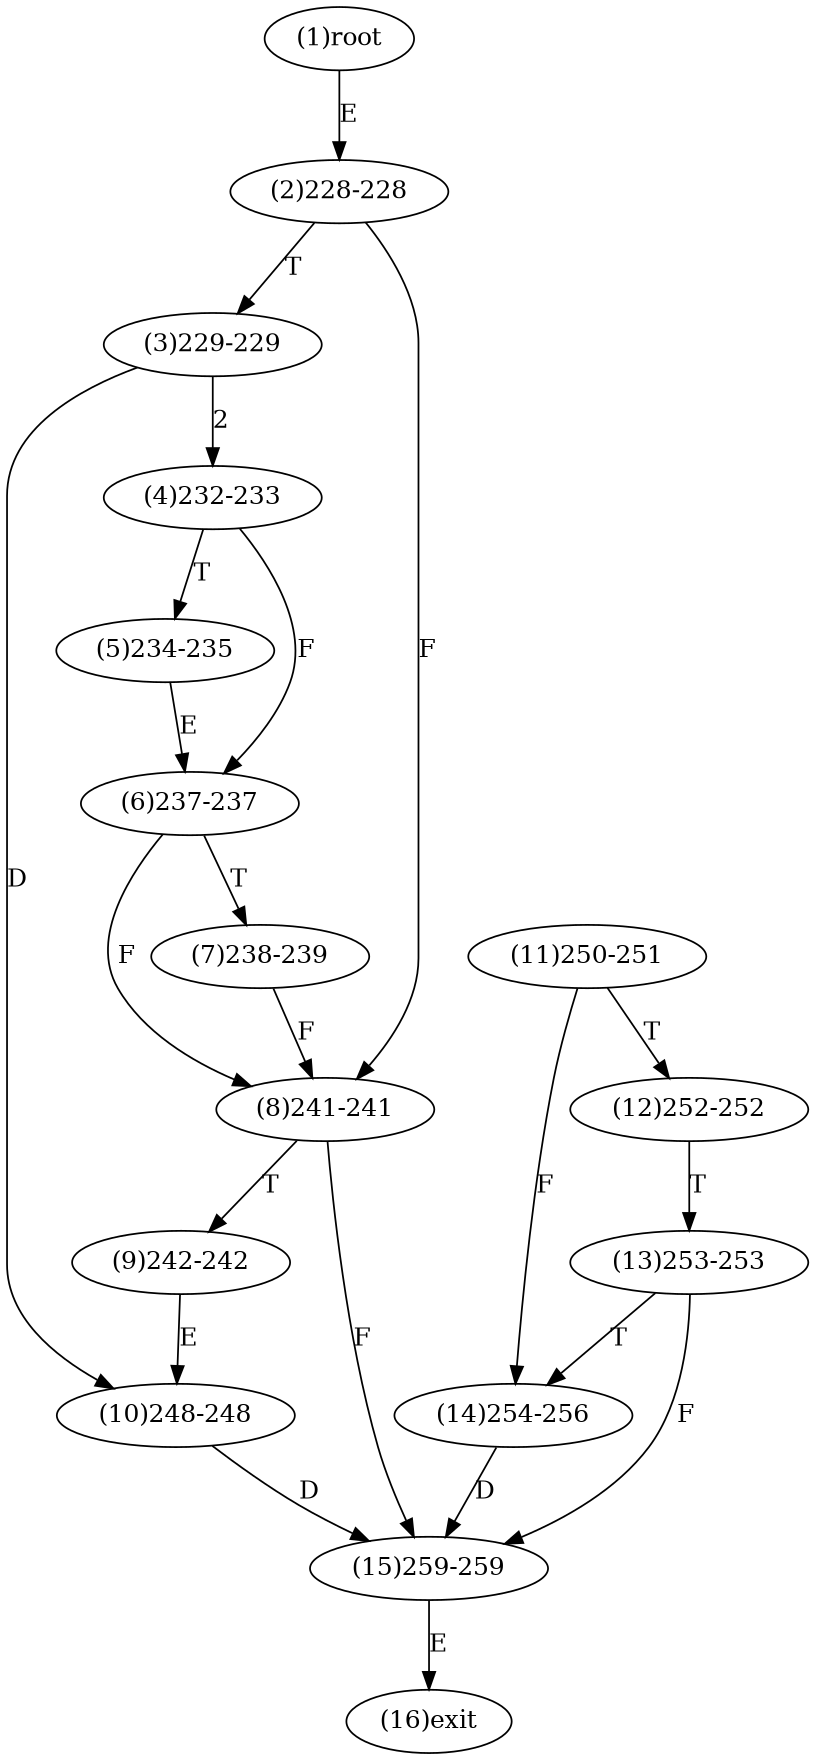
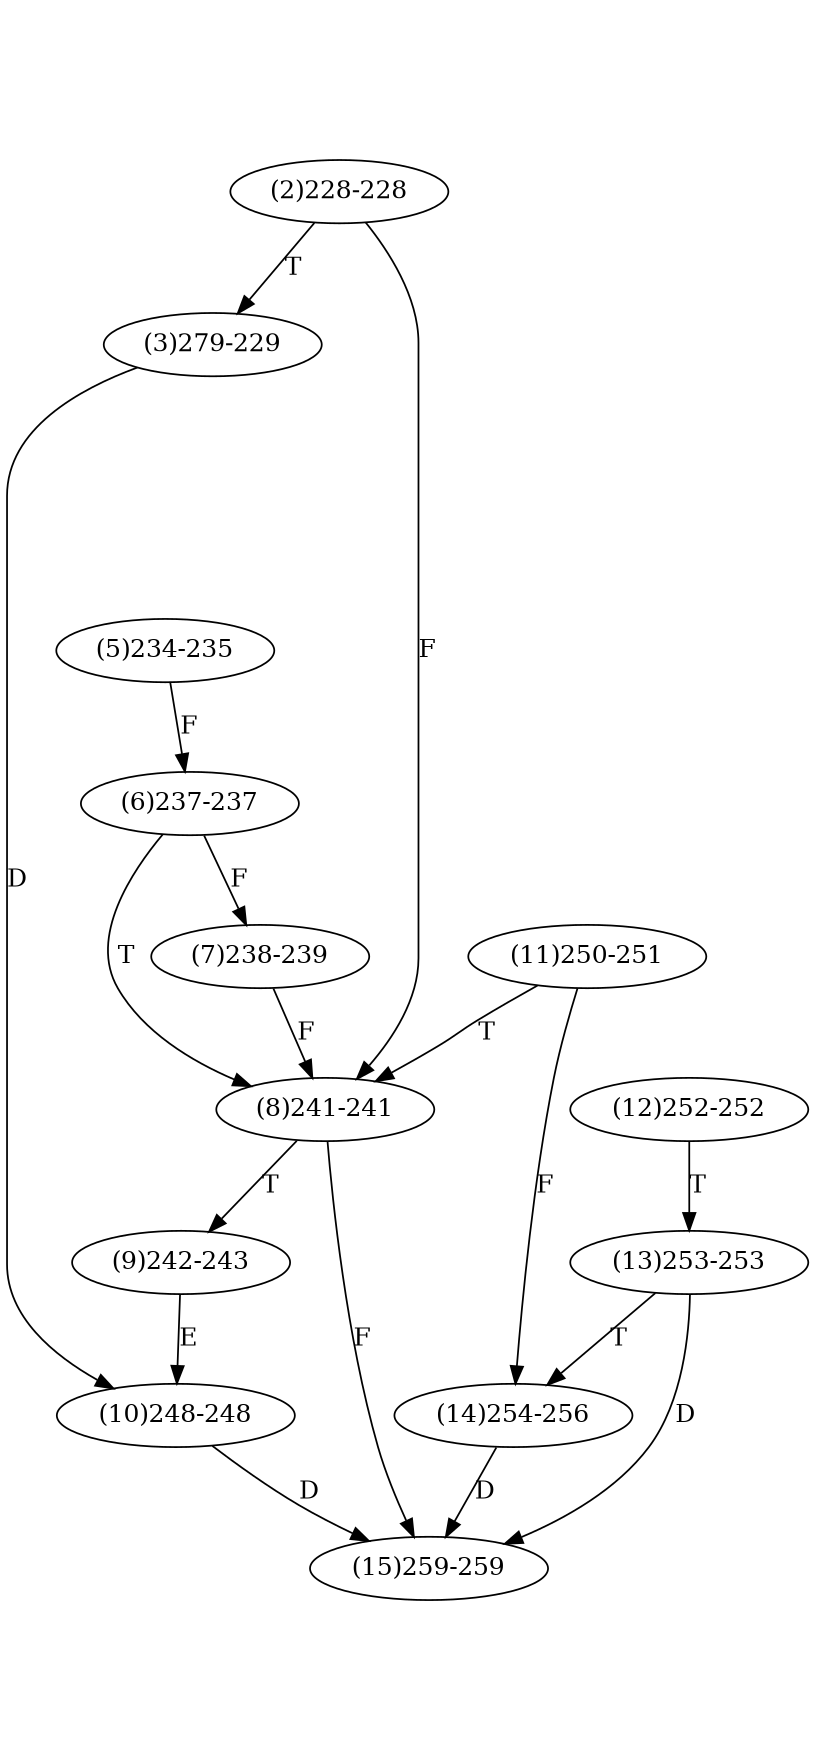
(339, 39) -> none
(213, 345) -> (213, 345)
(213, 498) -> none
(189, 727) -> (189, 727)
(239, 880) -> (239, 880)
(127, 957) -> (127, 957)
(633, 1025) -> (464, 1029)
(181, 1262) -> (181, 1262)
(686, 1415) -> (686, 1415)
(429, 1721) -> none
